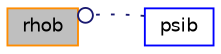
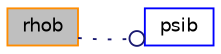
(119, 14) -> (104, 39)
